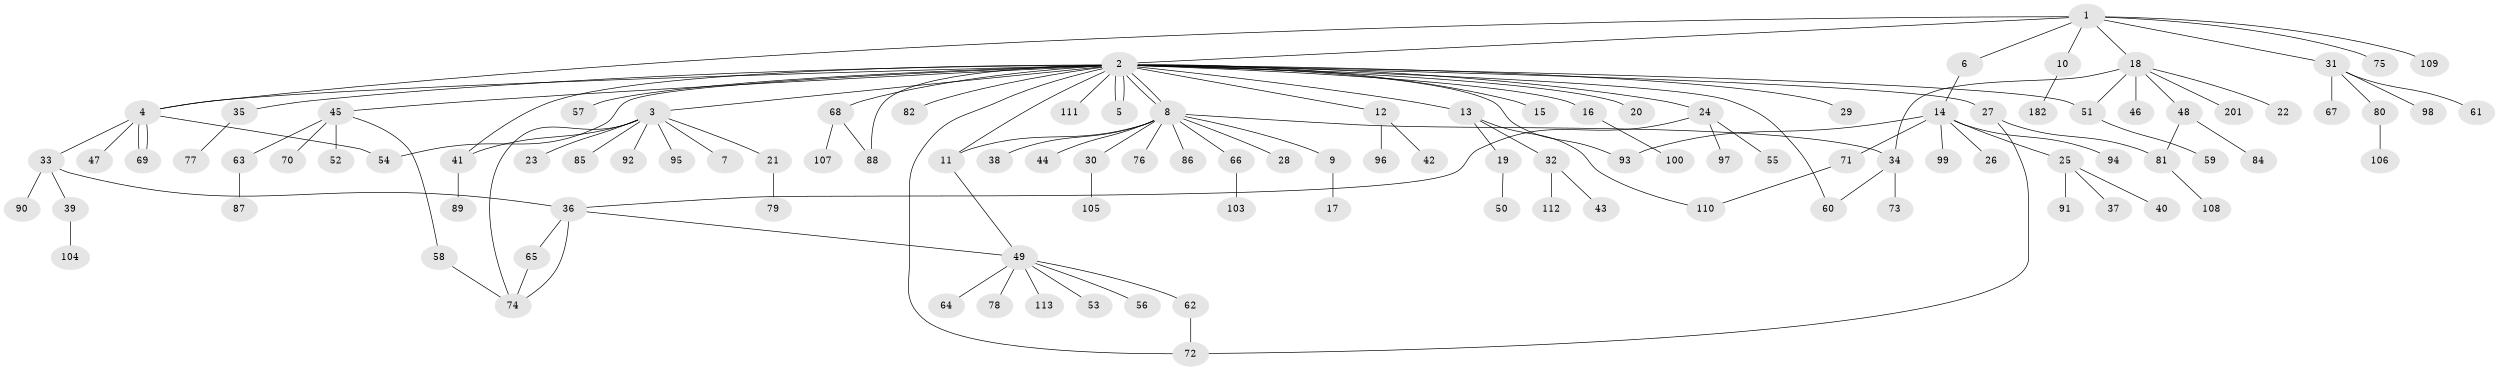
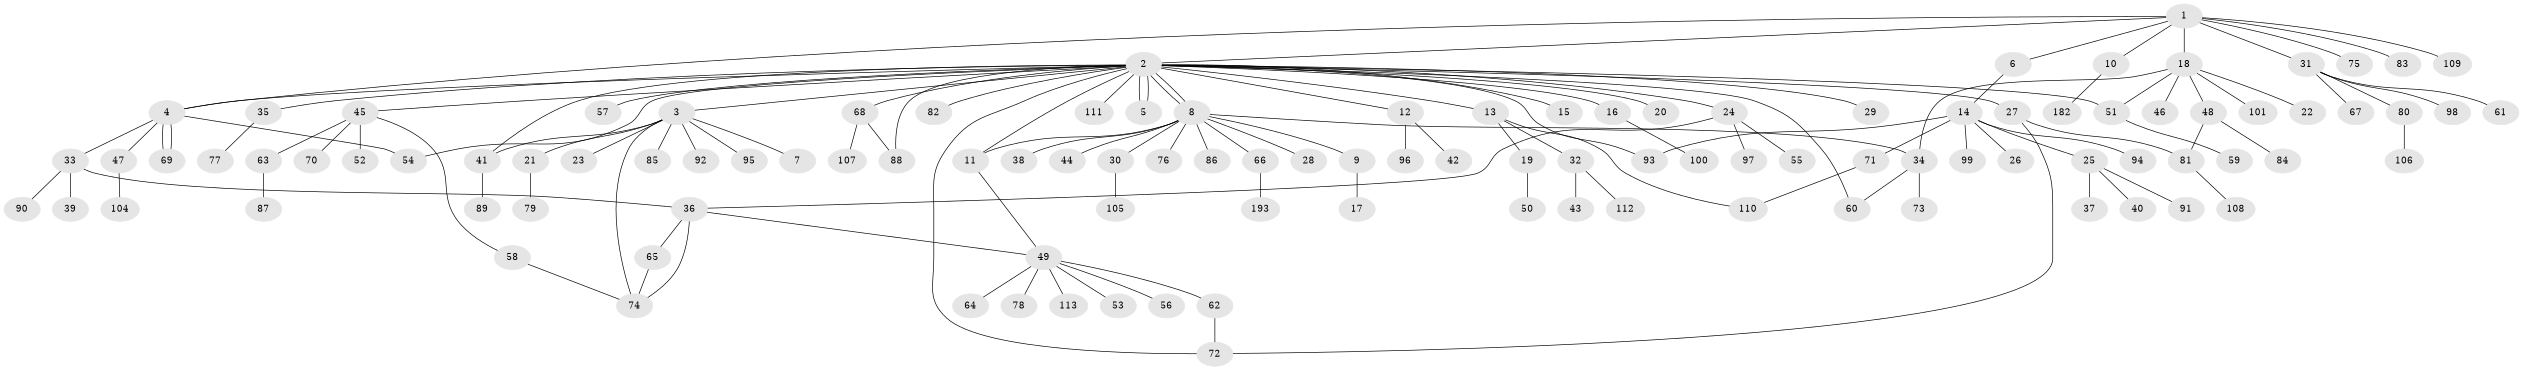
none -> (2403, 64)
(2234, 113) -> (2258, 113)
(1236, 209) -> (1260, 209)
(70, 234) -> (119, 185)
